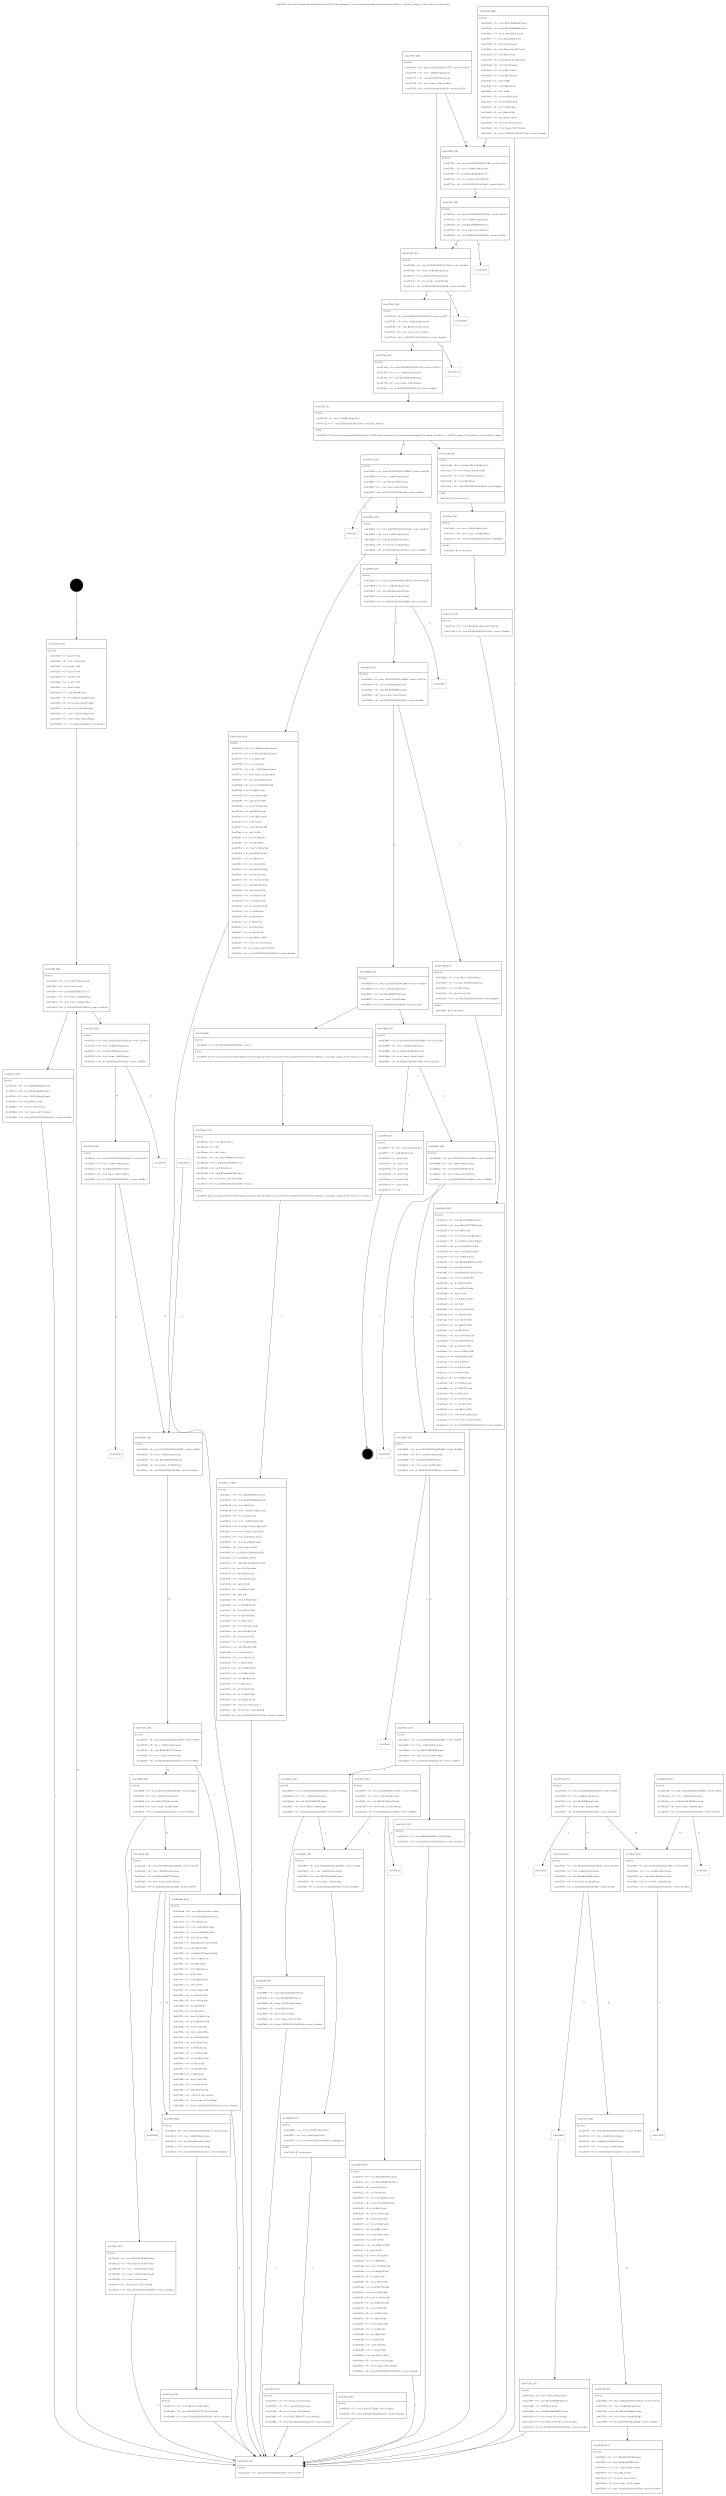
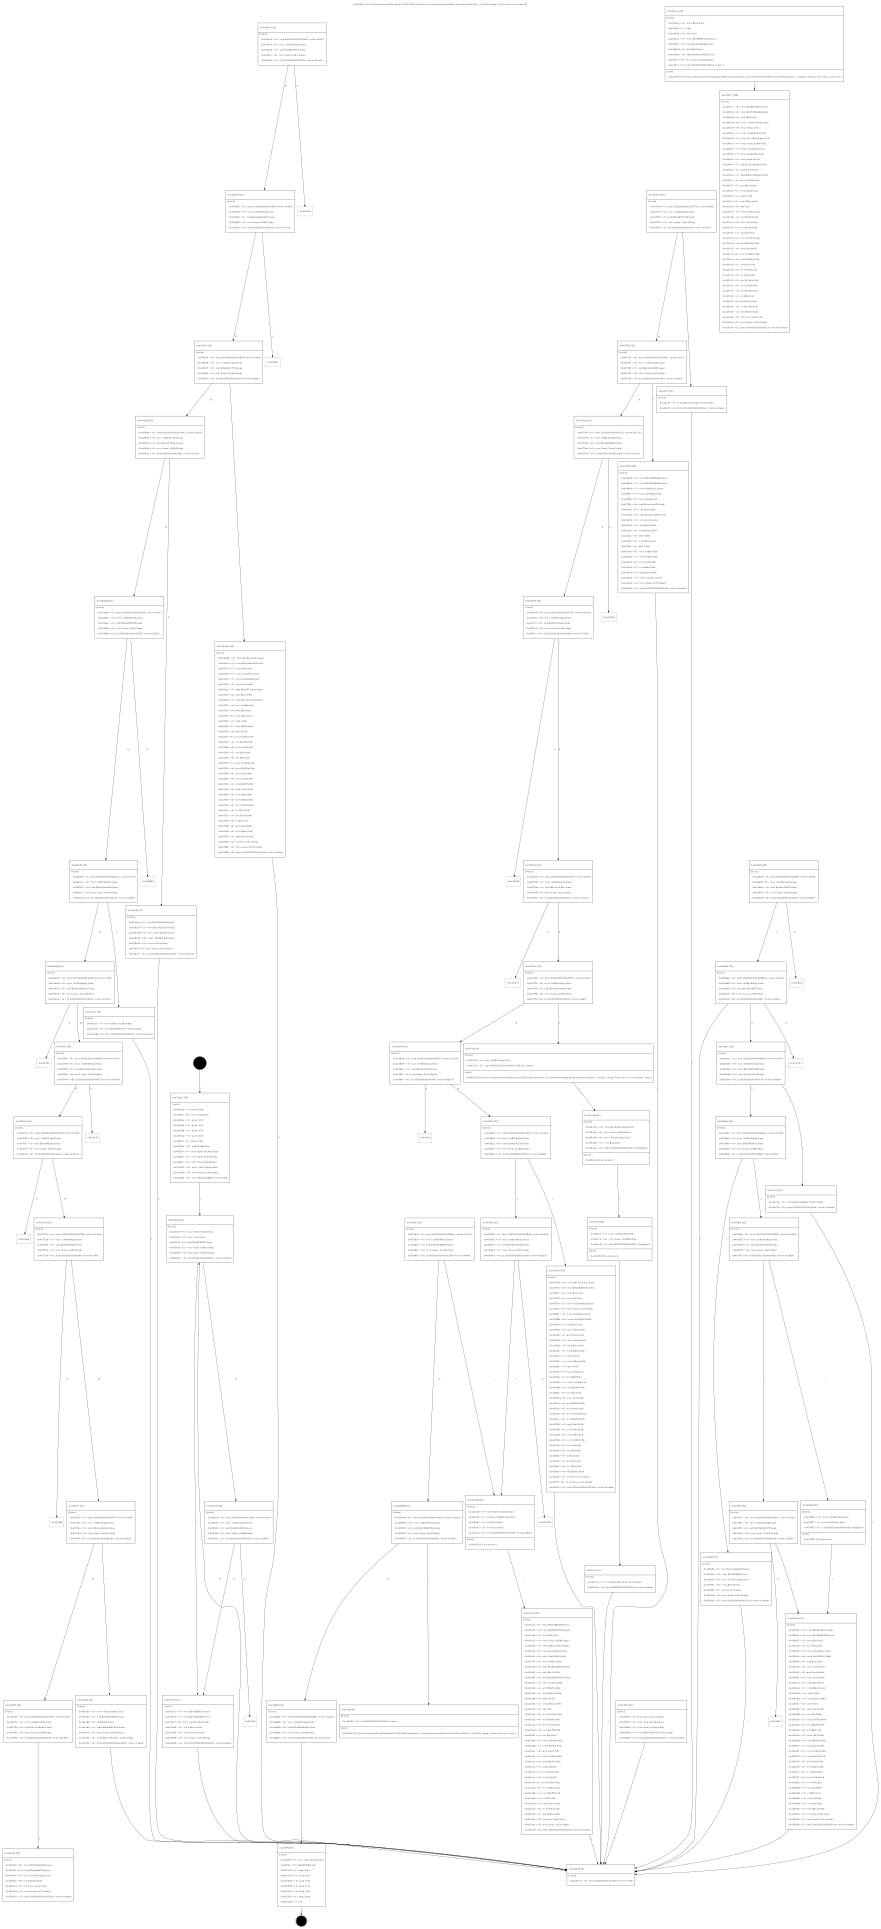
(485, 142) -> (653, 422)
(436, 170) -> (687, 309)
(402, 447) -> (493, 1022)
(395, 634) -> (508, 1377)
none -> (92, 931)
(283, 1093) -> none
(115, 1103) -> (219, 1618)
(435, 1103) -> none
(176, 1299) -> (267, 294)
(358, 1832) -> (764, 1380)
(621, 1832) -> (68, 1100)
(251, 2088) -> (699, 1452)
(557, 2259) -> (106, 1618)
(306, 2270) -> (830, 1578)
